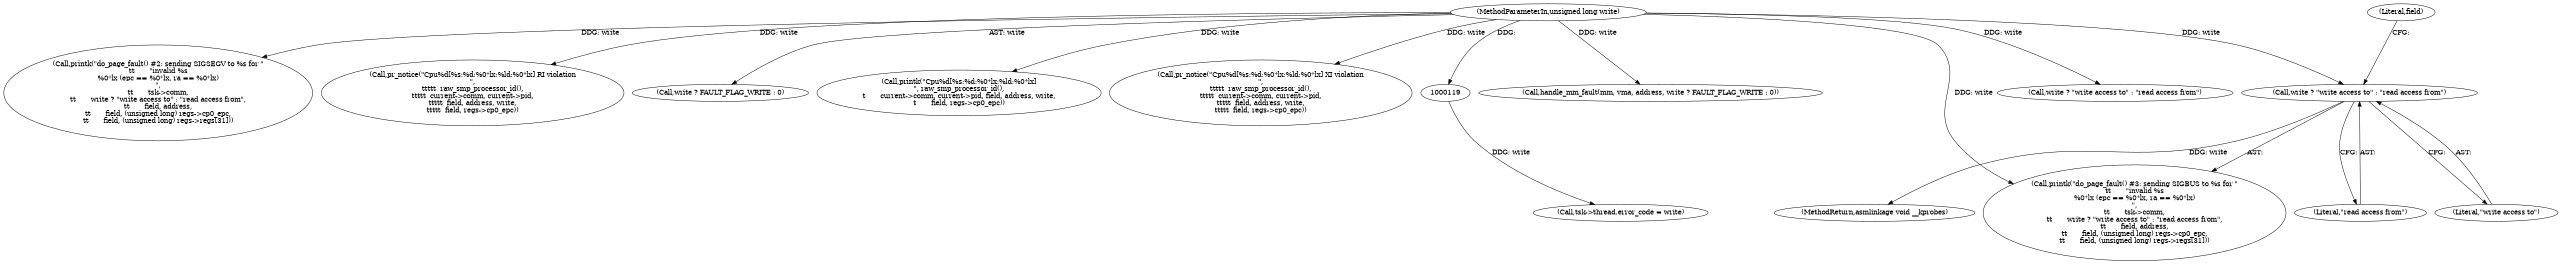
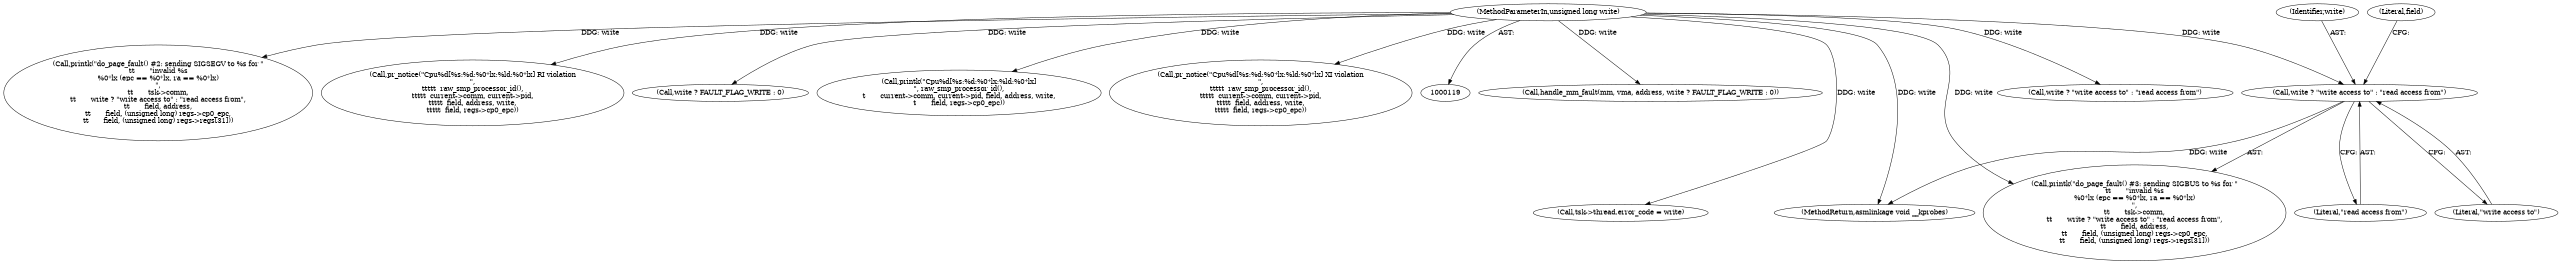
none -> (2317, 12)
none -> (1840, 32)
(1007, 33) -> (1007, 33)
(1508, 33) -> (1508, 33)
(1509, 166) -> (1836, 87)
